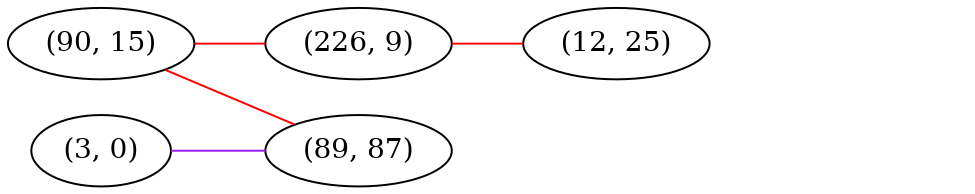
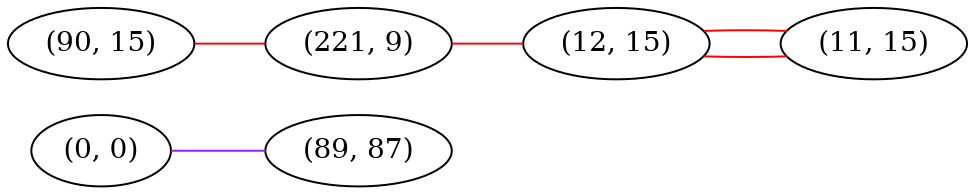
(359, 44) -> (359, 44)
(616, 44) -> (616, 44)
none -> (874, 44)
(230, 97) -> none
(101, 151) -> (101, 151)
